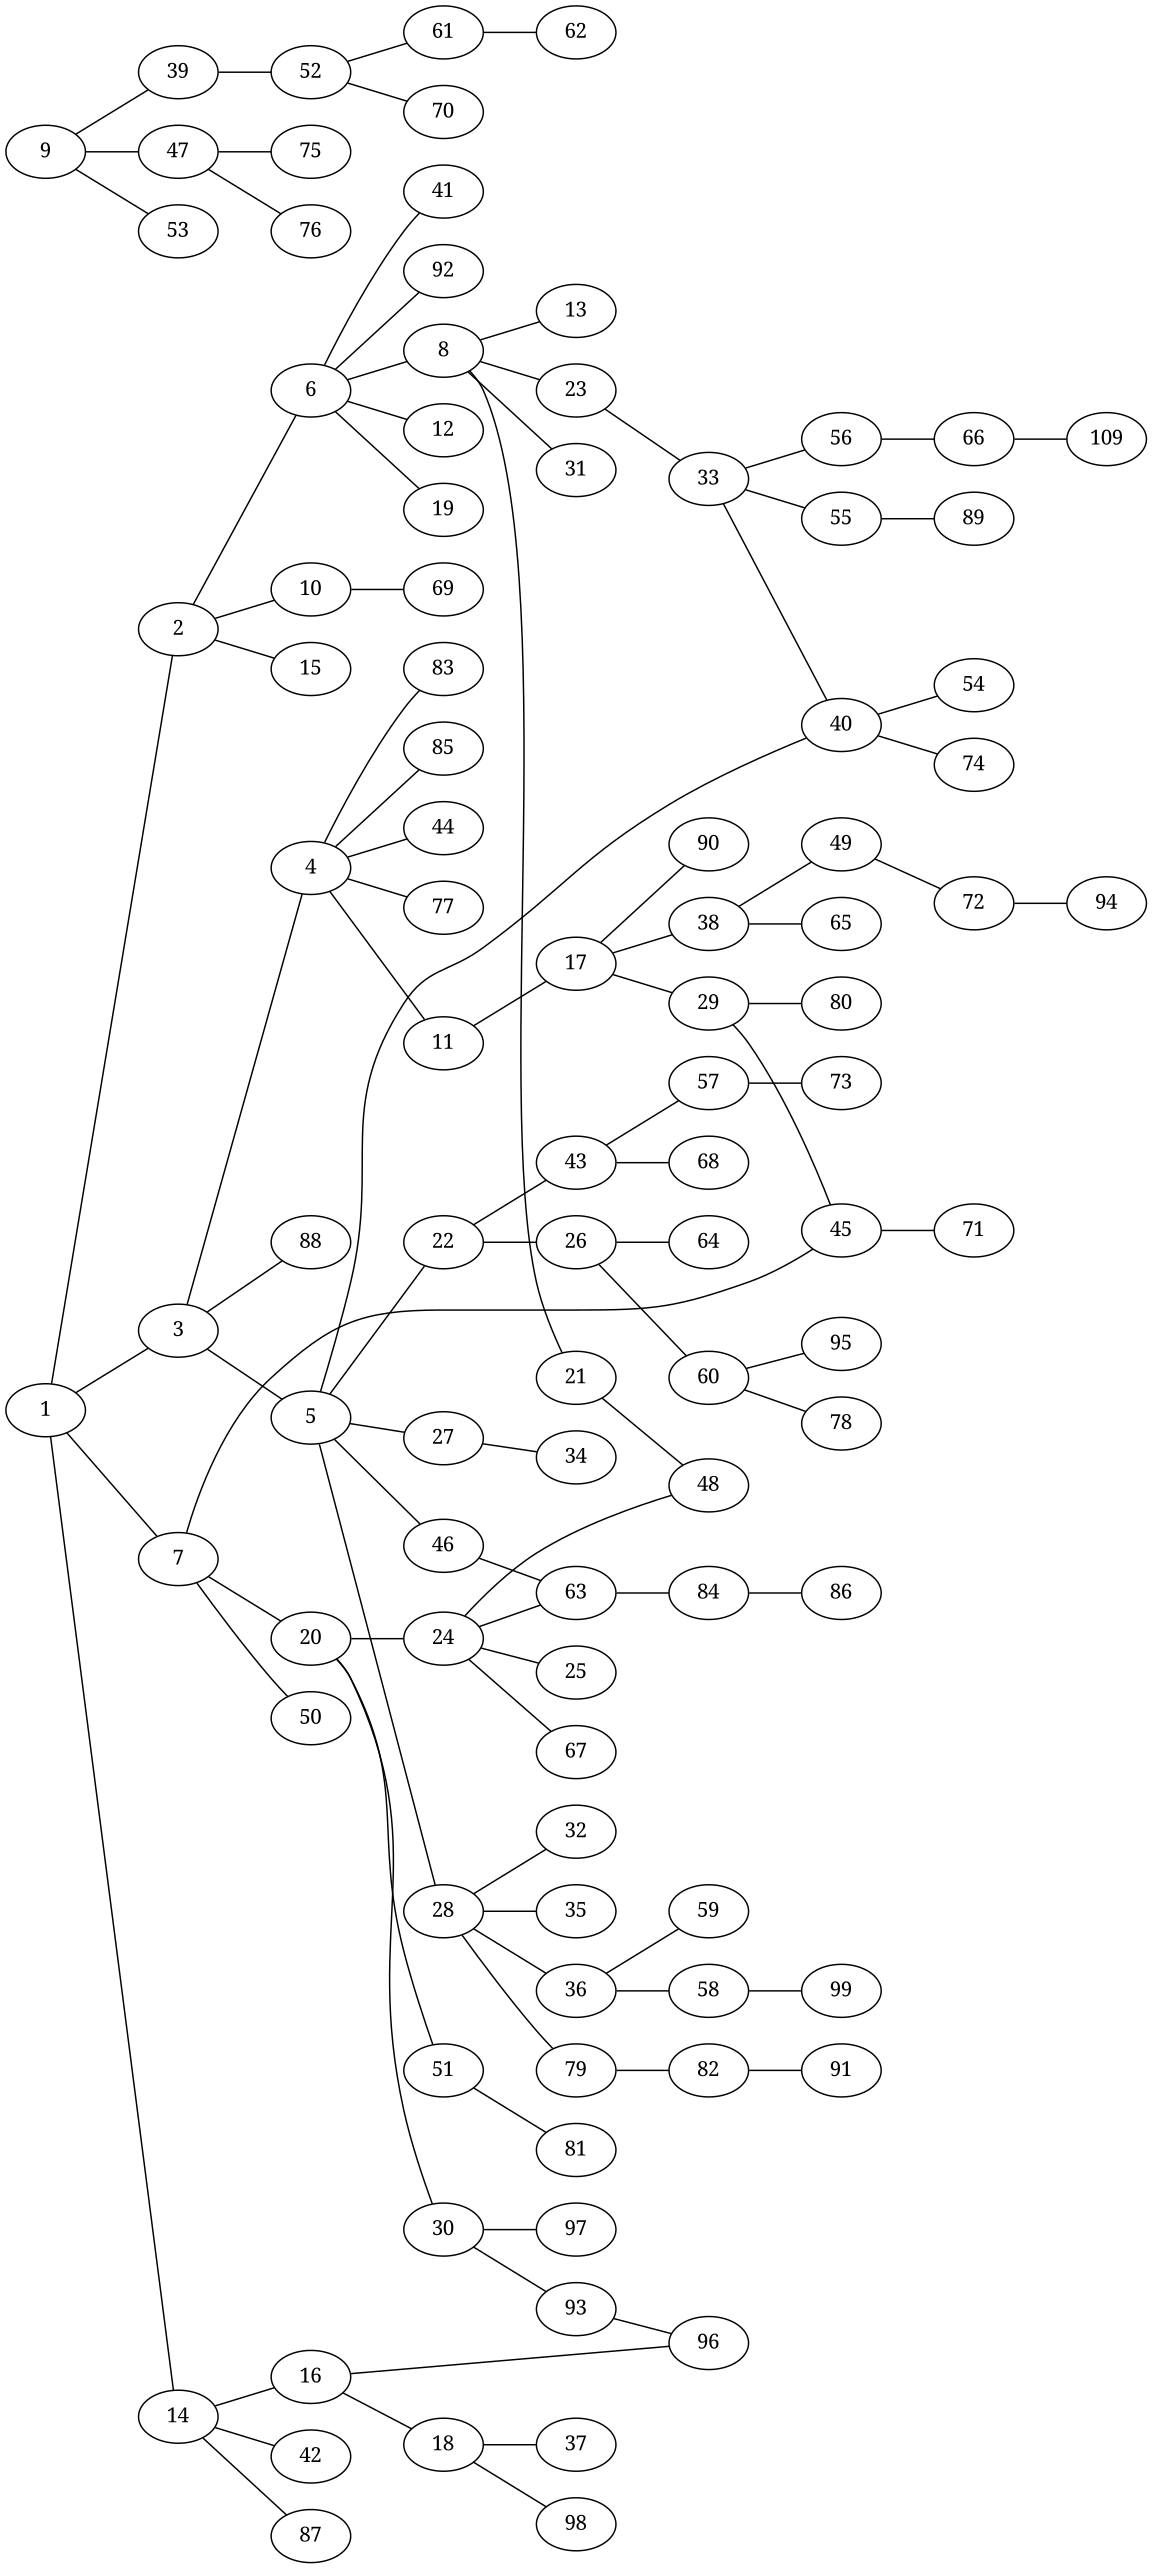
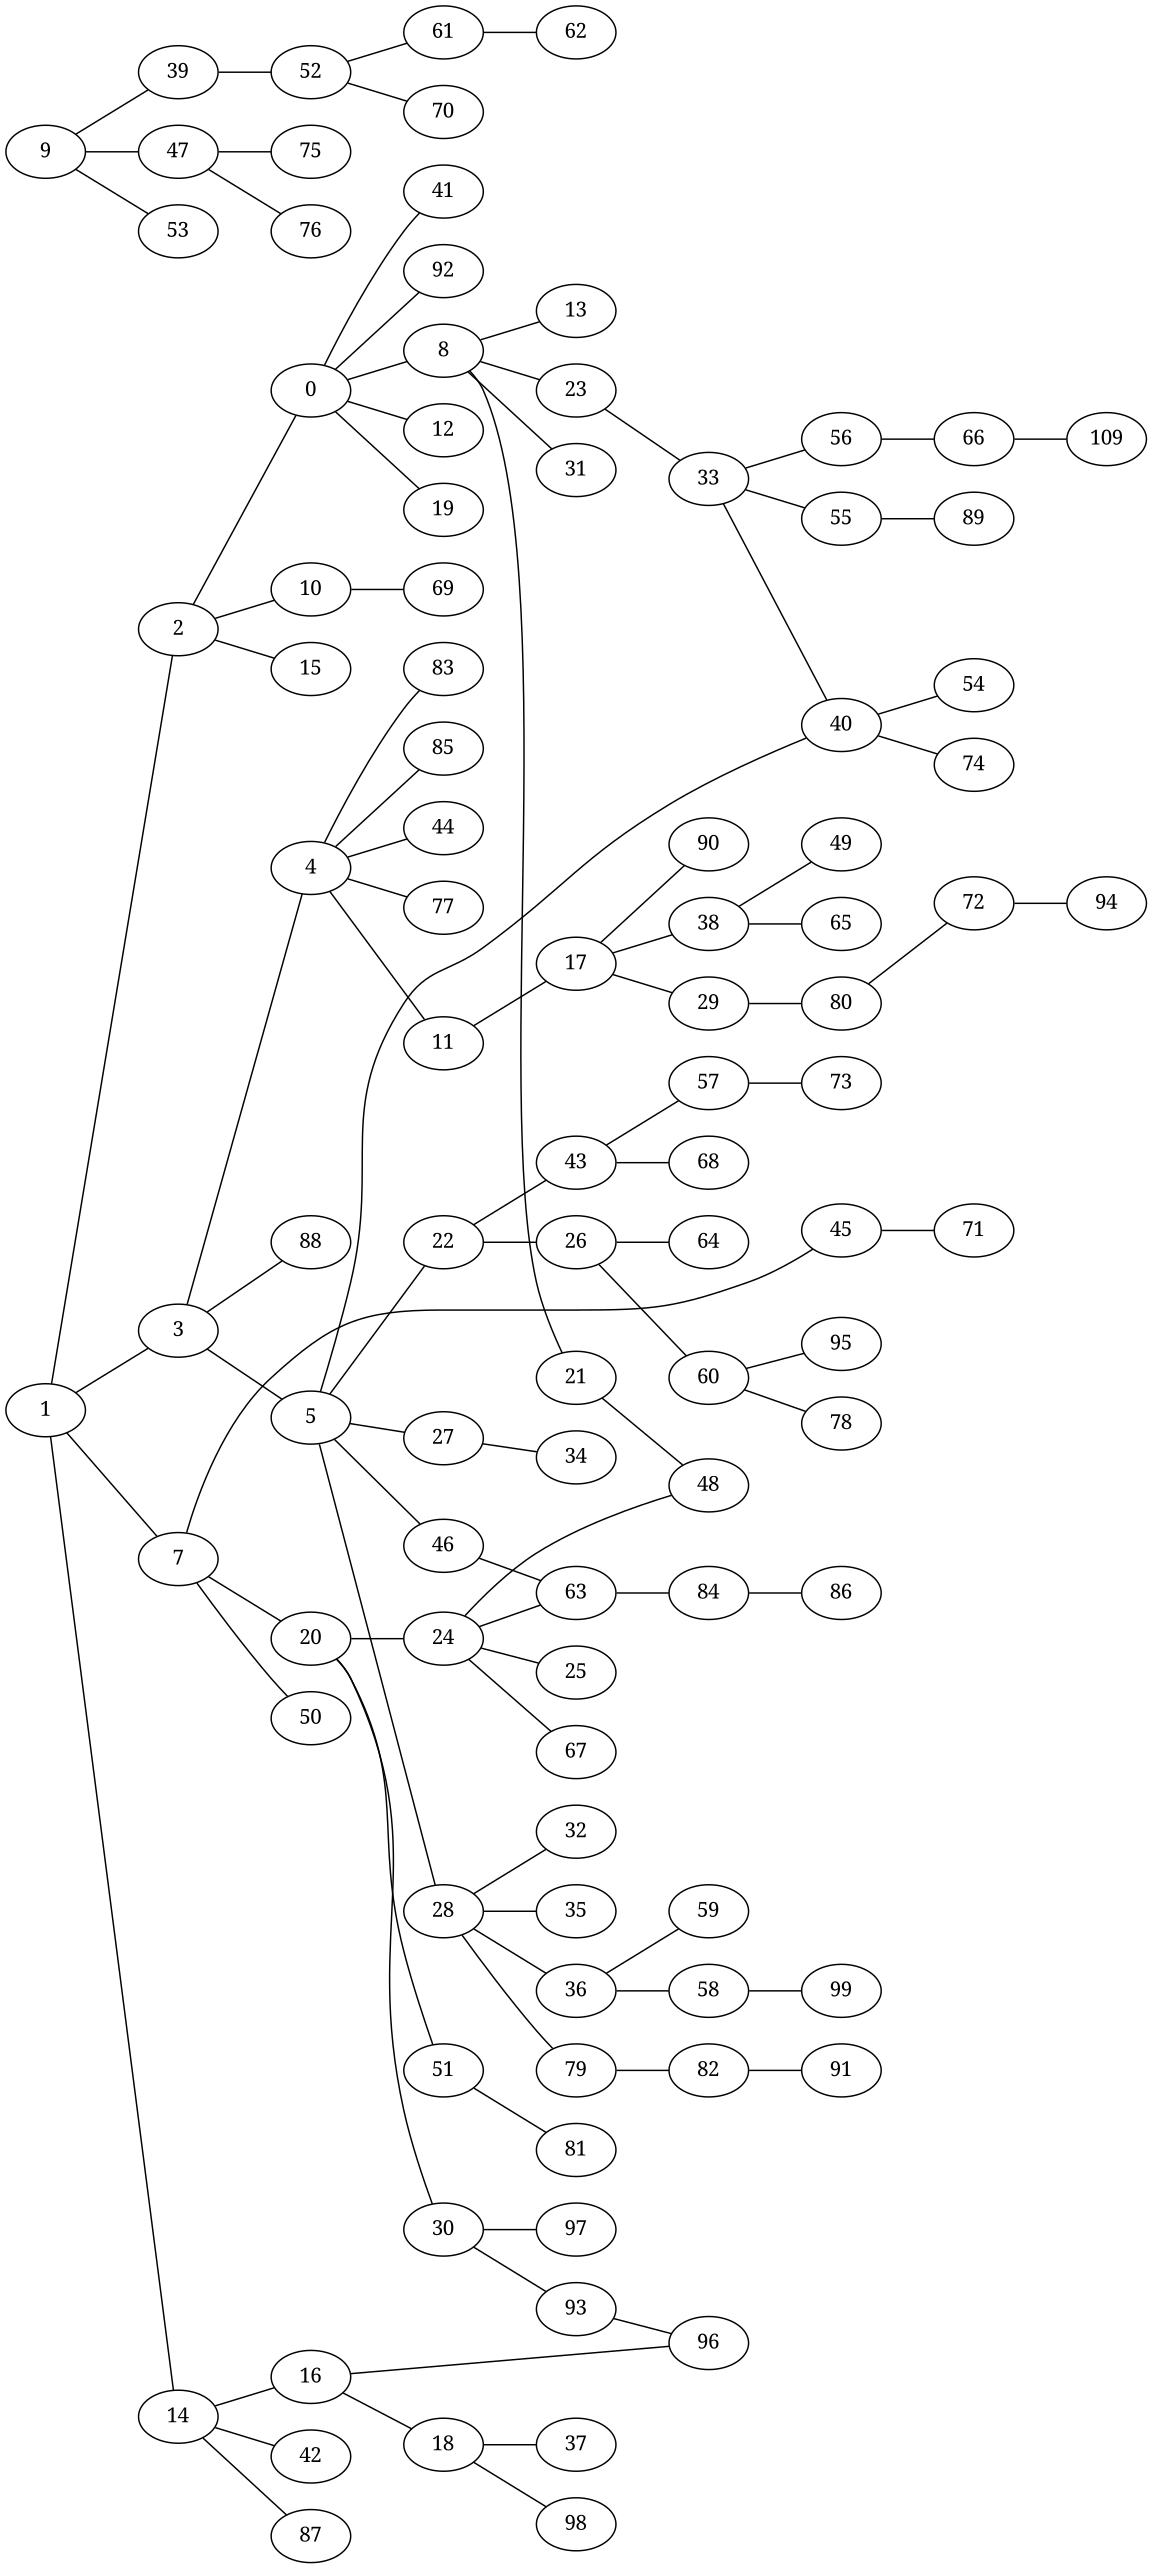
(311, 391) -> (311, 391)
(908, 874) -> (908, 953)
(789, 1111) -> none
